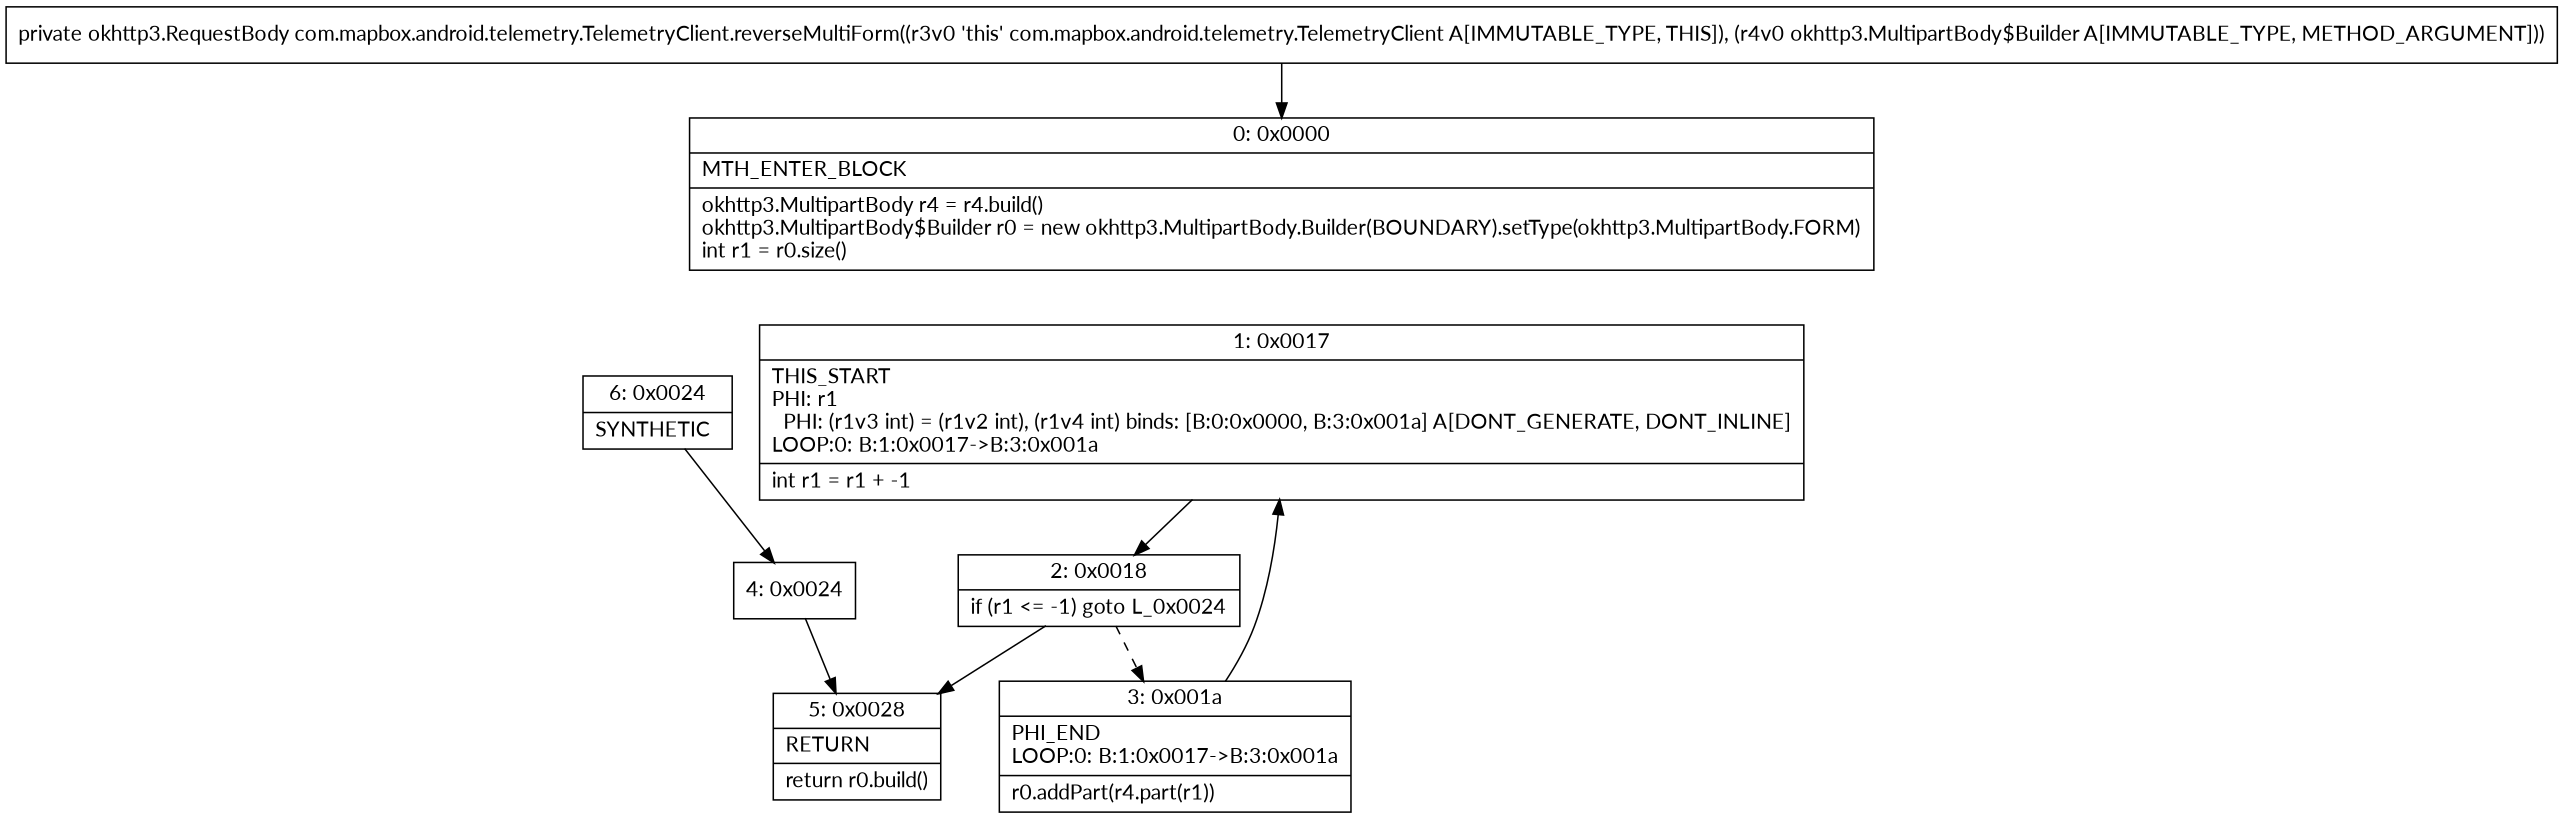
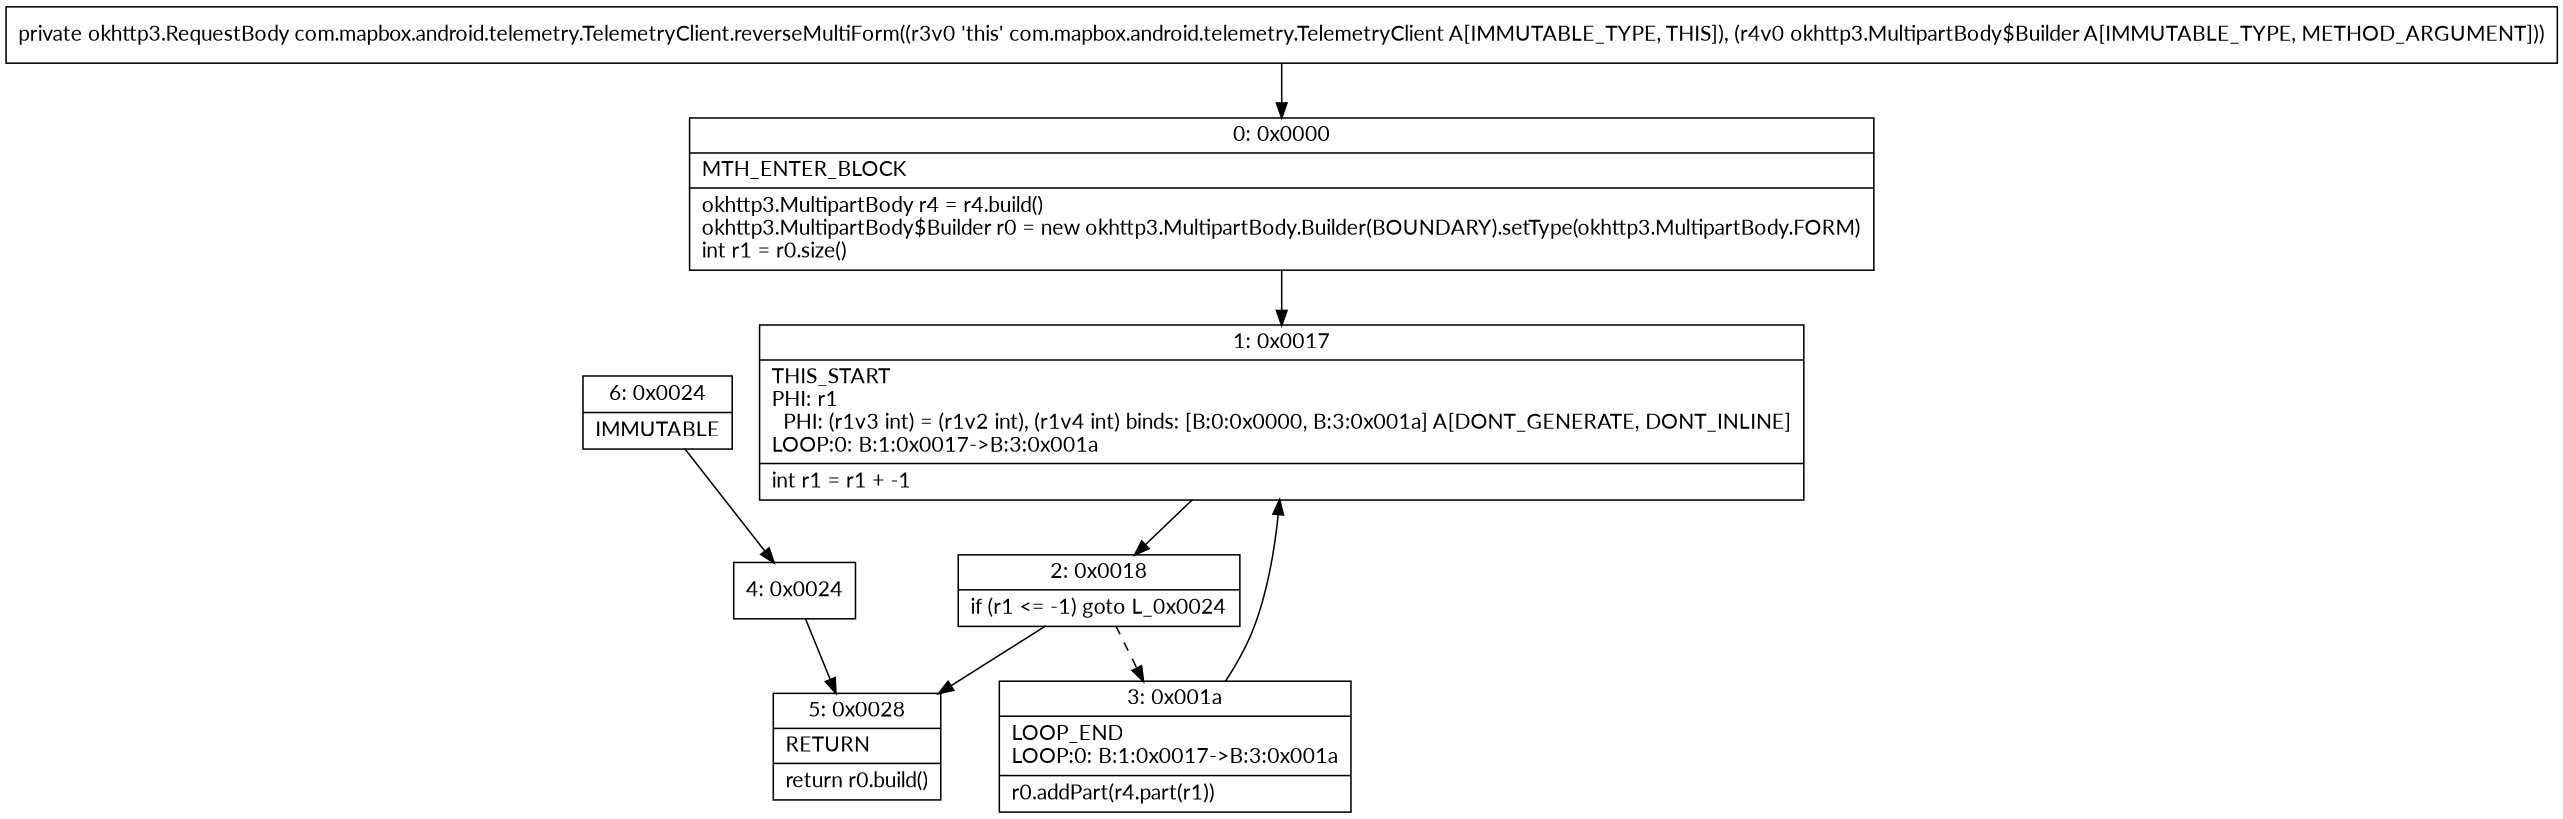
none -> (1282, 290)
(653, 430) -> (658, 430)
(1056, 734) -> (1068, 734)
